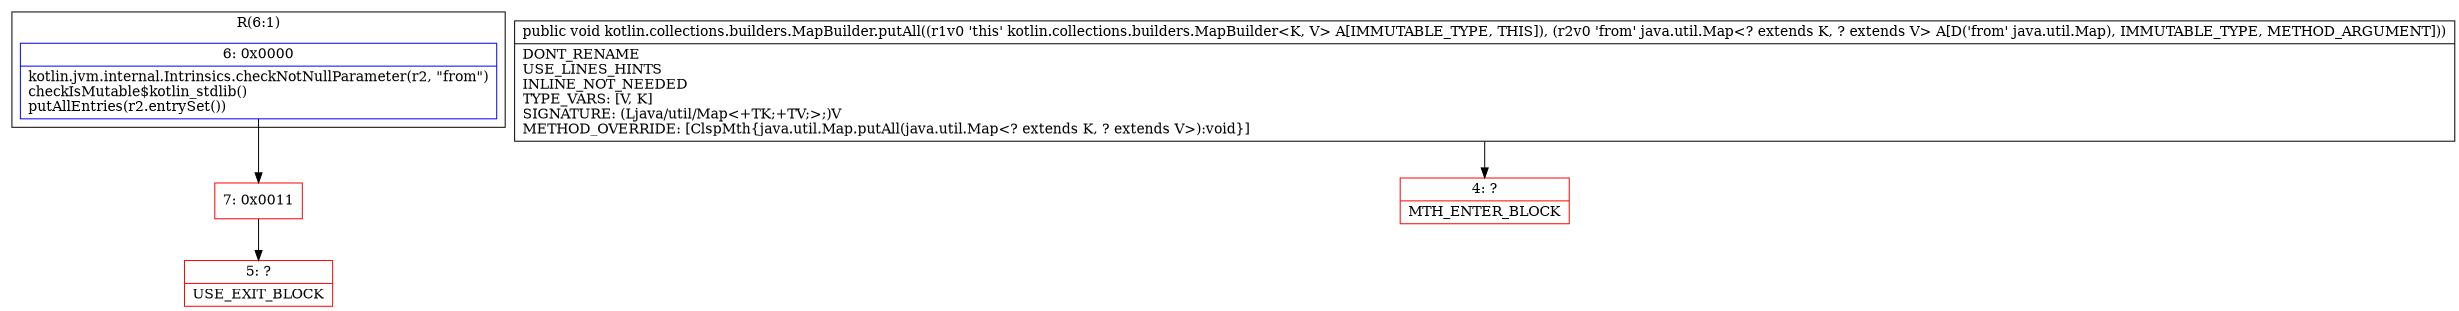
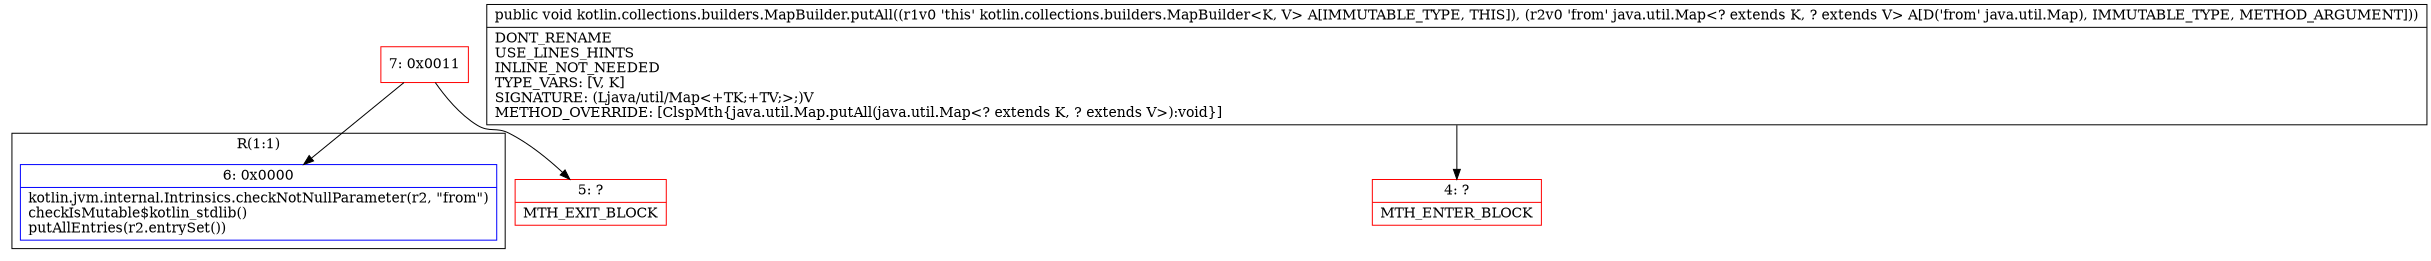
(259, 23) -> (259, 145)
(259, 146) -> (358, 120)
(259, 294) -> (591, 213)
